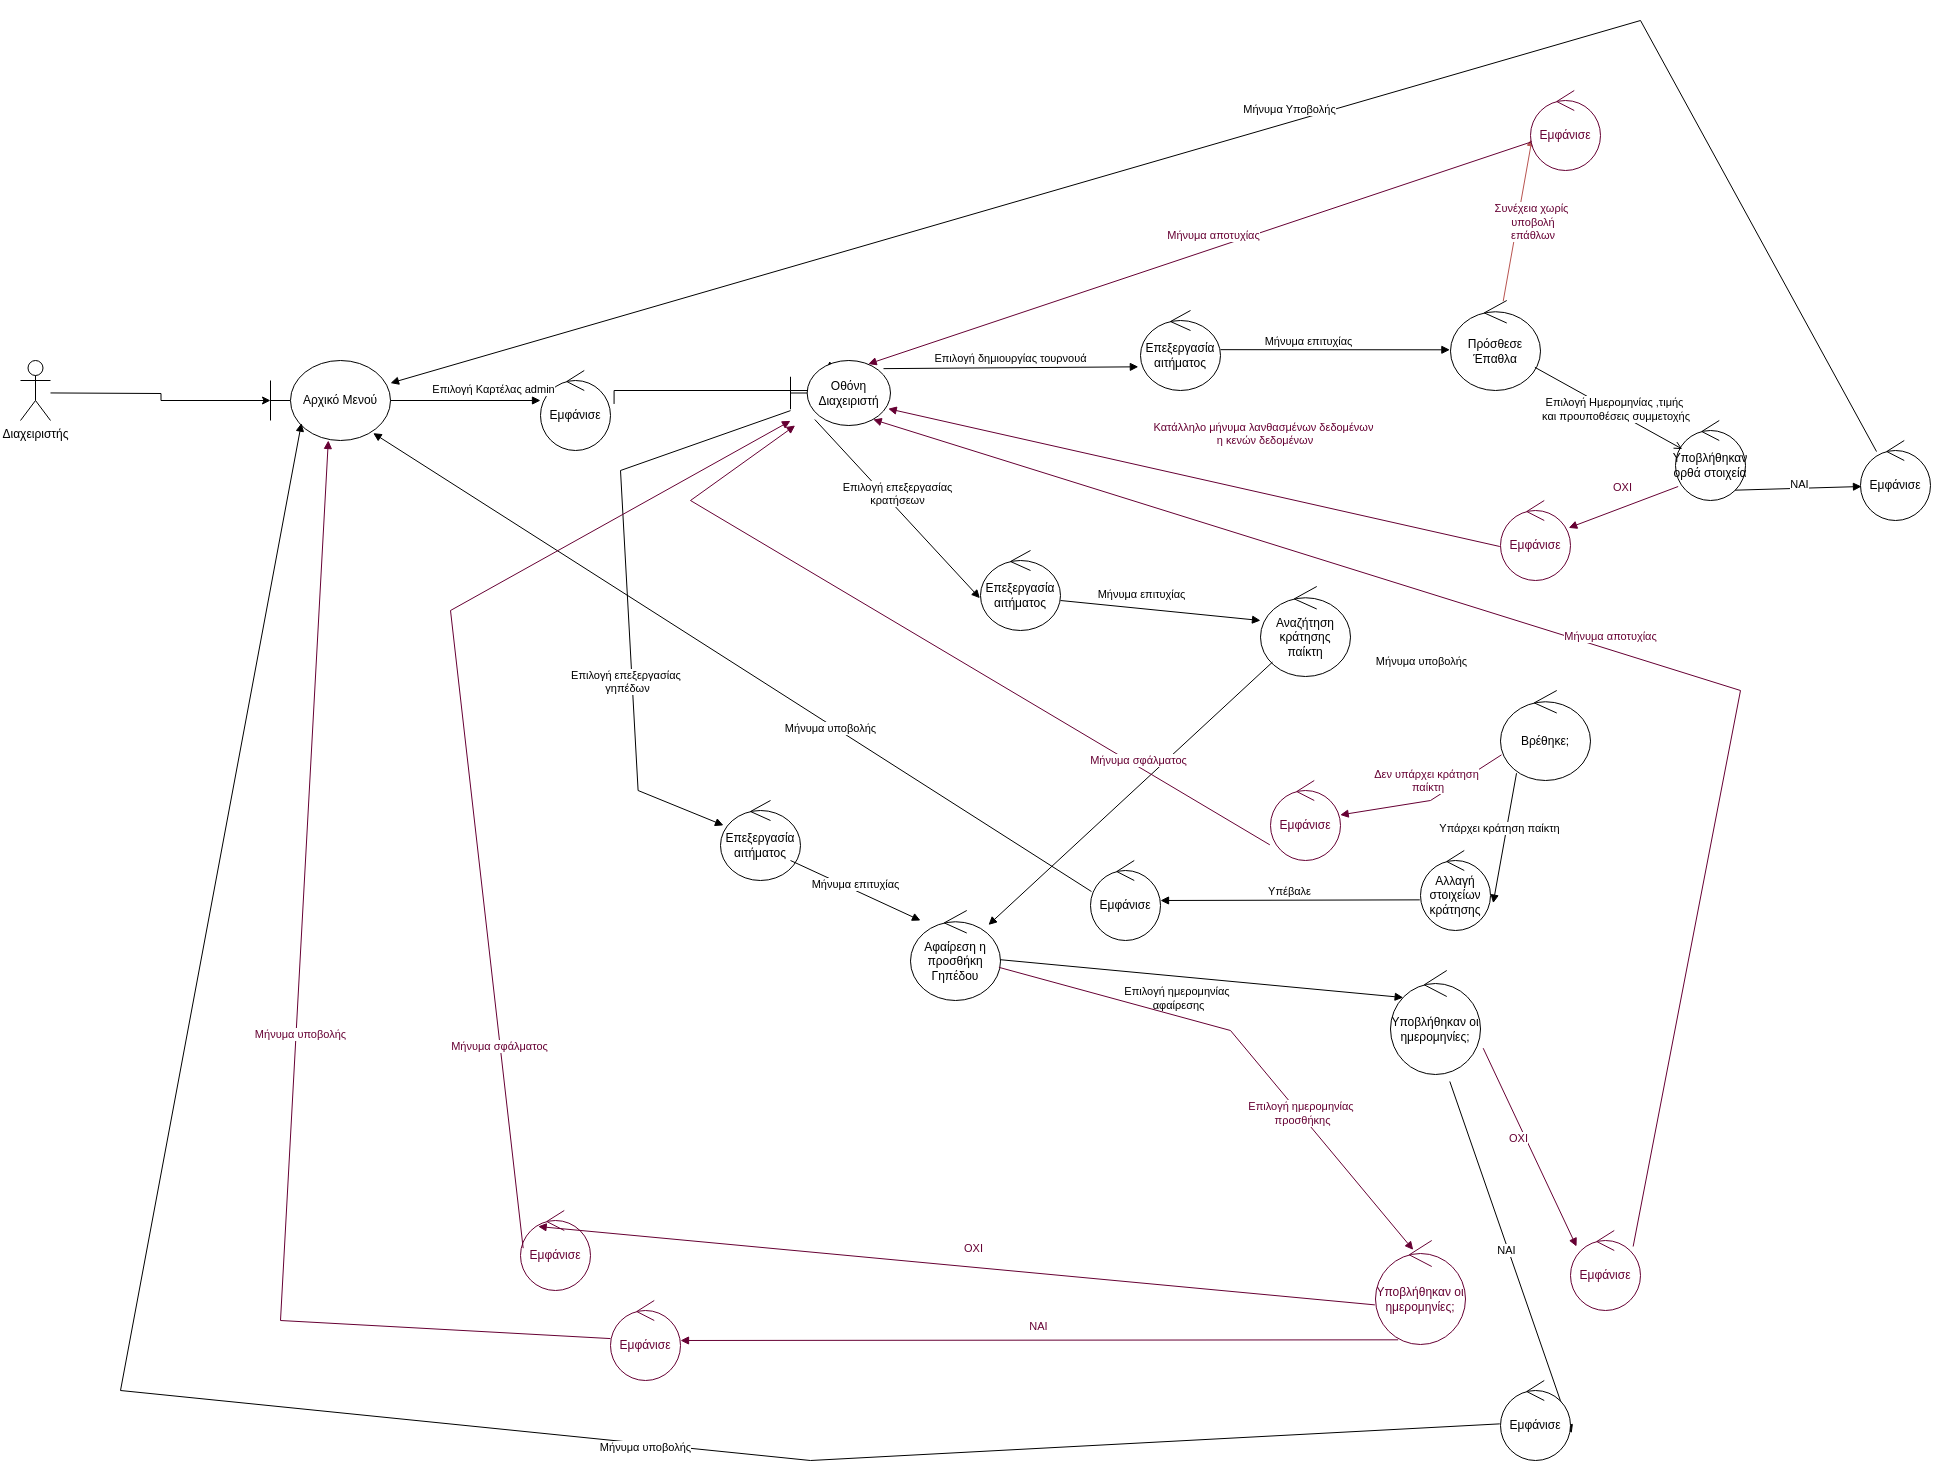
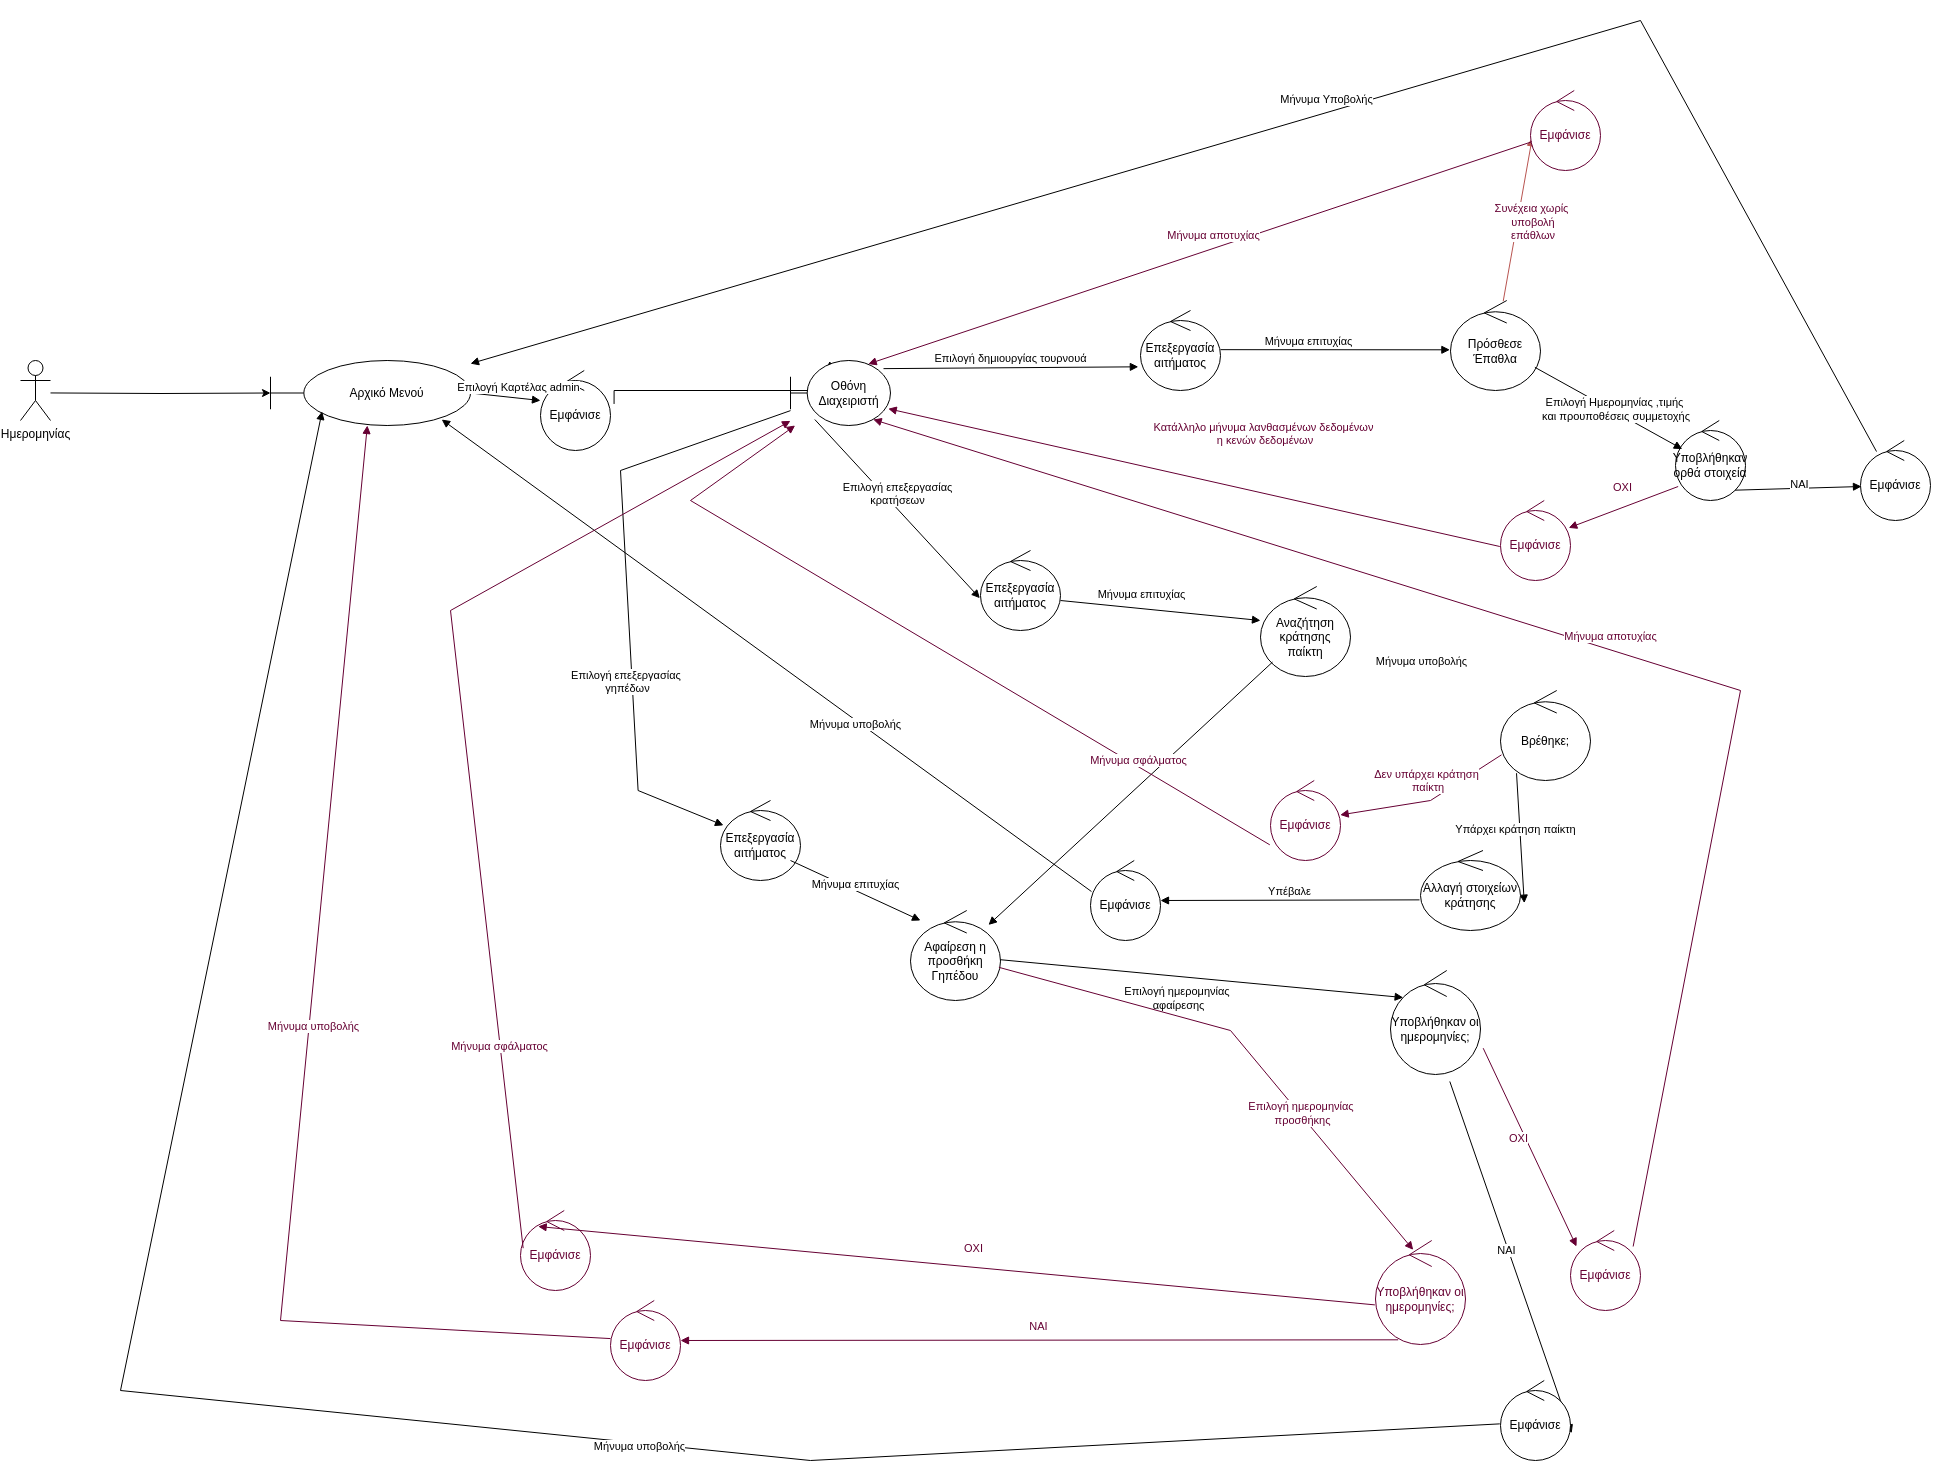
(331, 401) -> (371, 393)
(36, 435) -> (36, 435)
(1676, 446) -> (1673, 444)
(1456, 891) -> (1471, 891)
